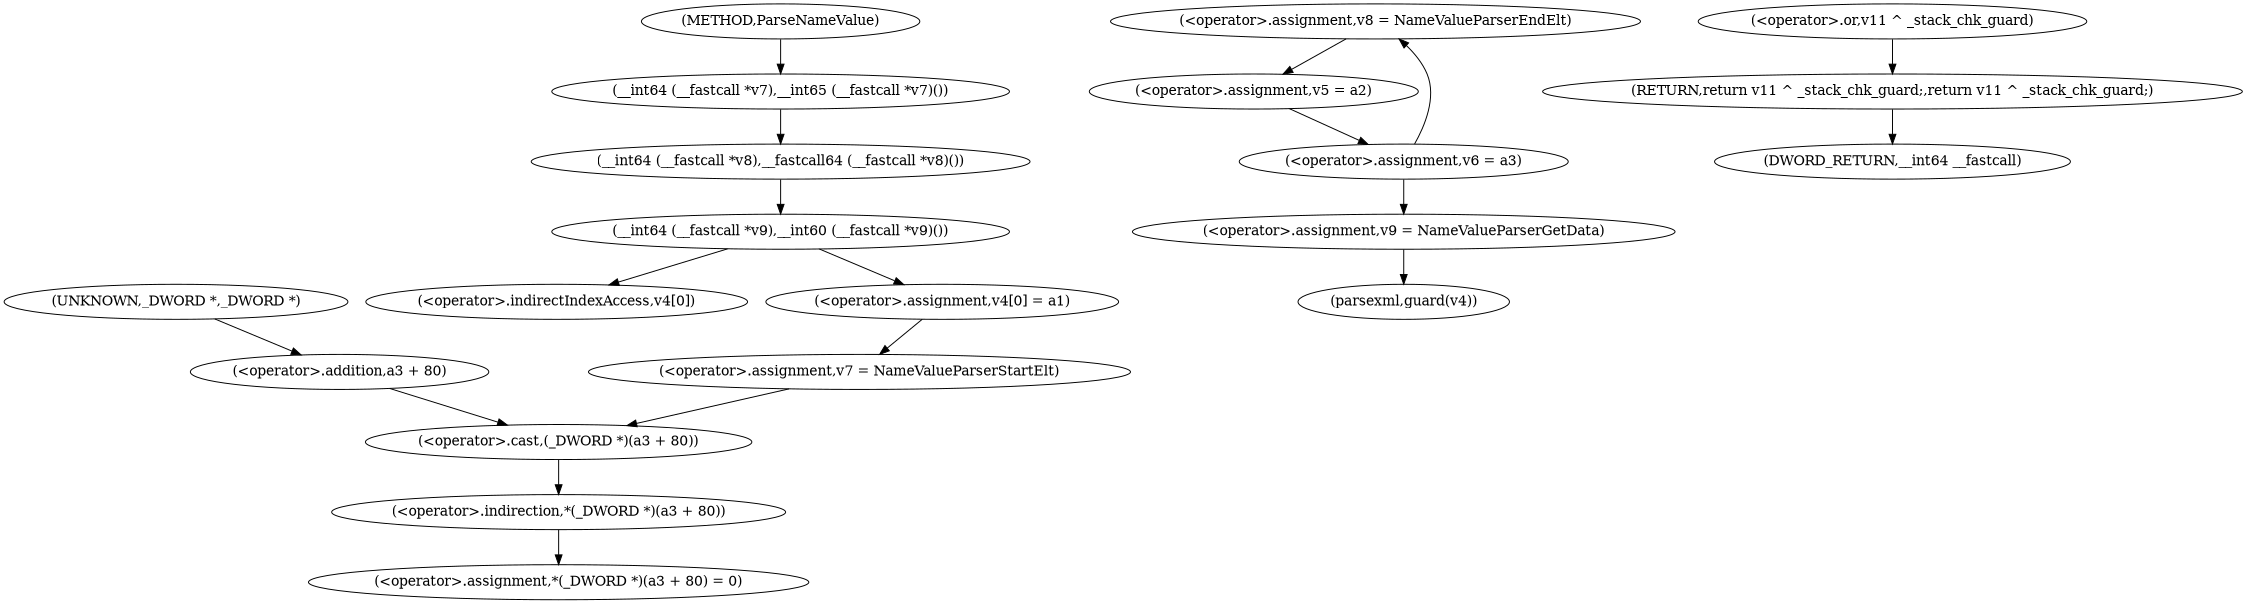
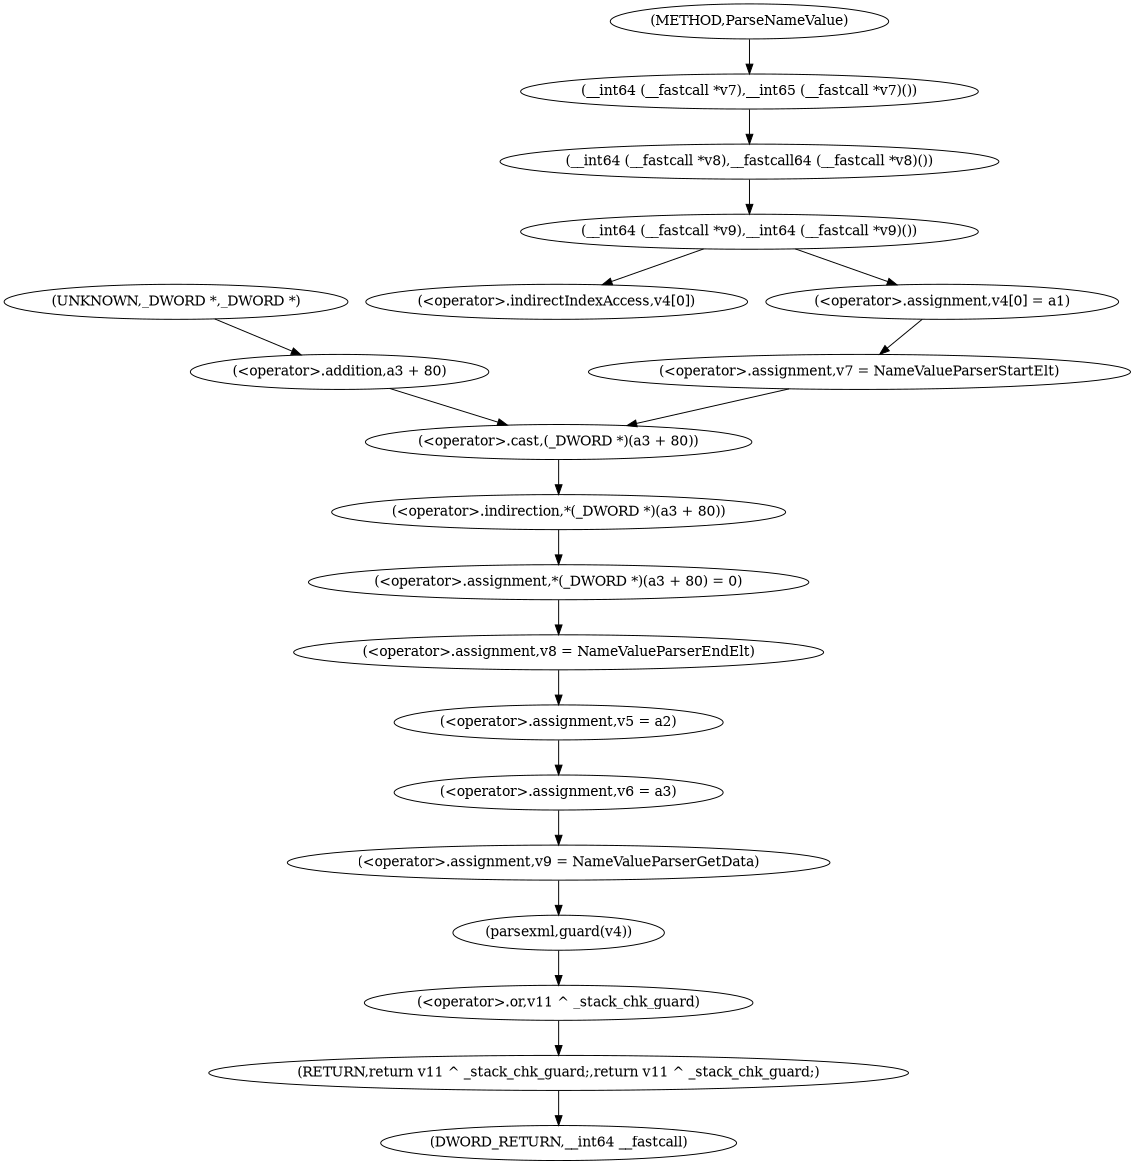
(1431, 93) -> (559, 612)
(781, 232) -> (749, 232)
none -> (559, 963)
